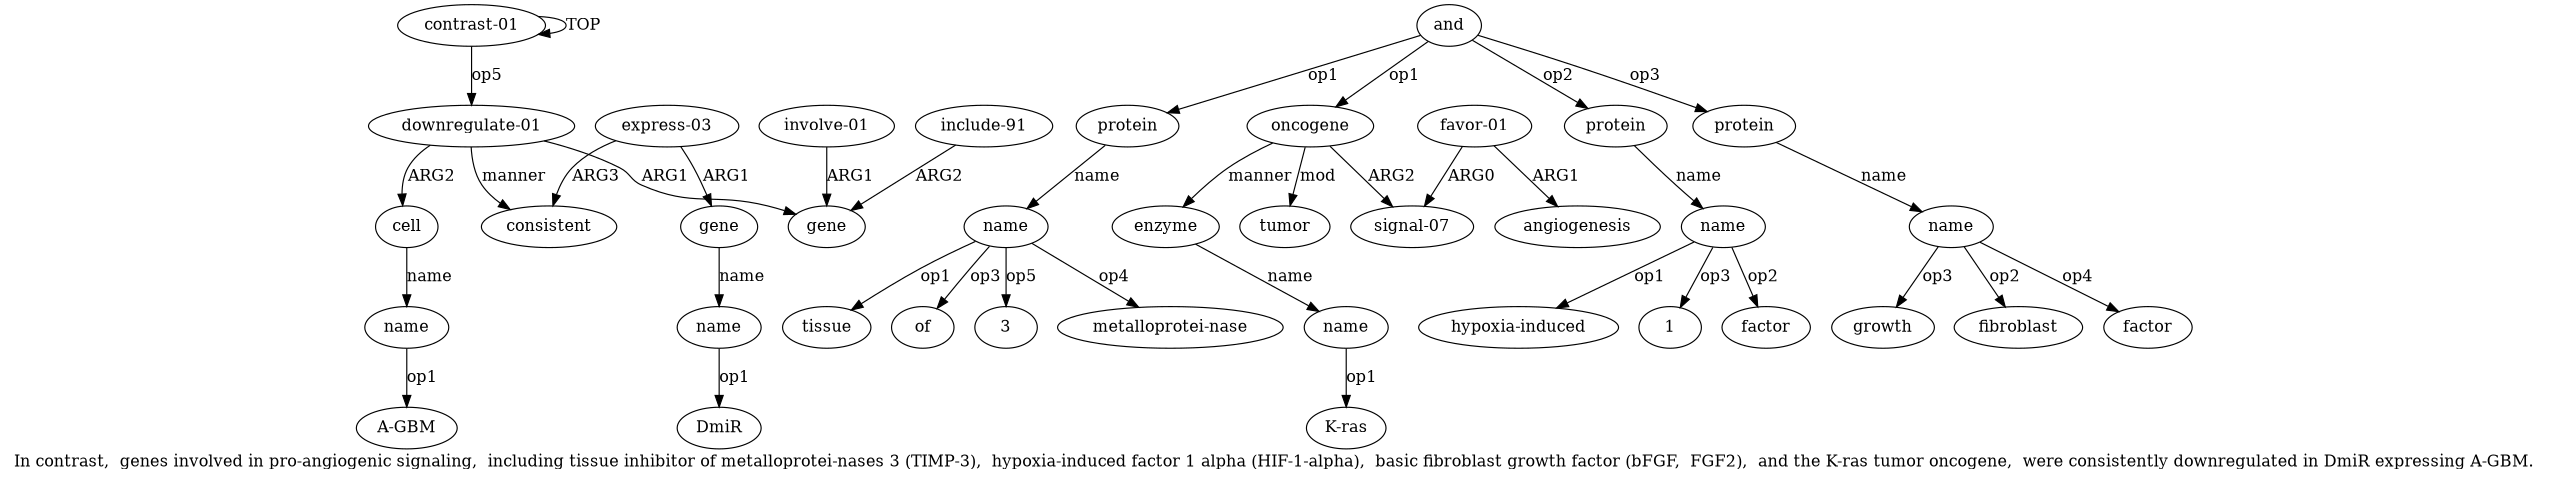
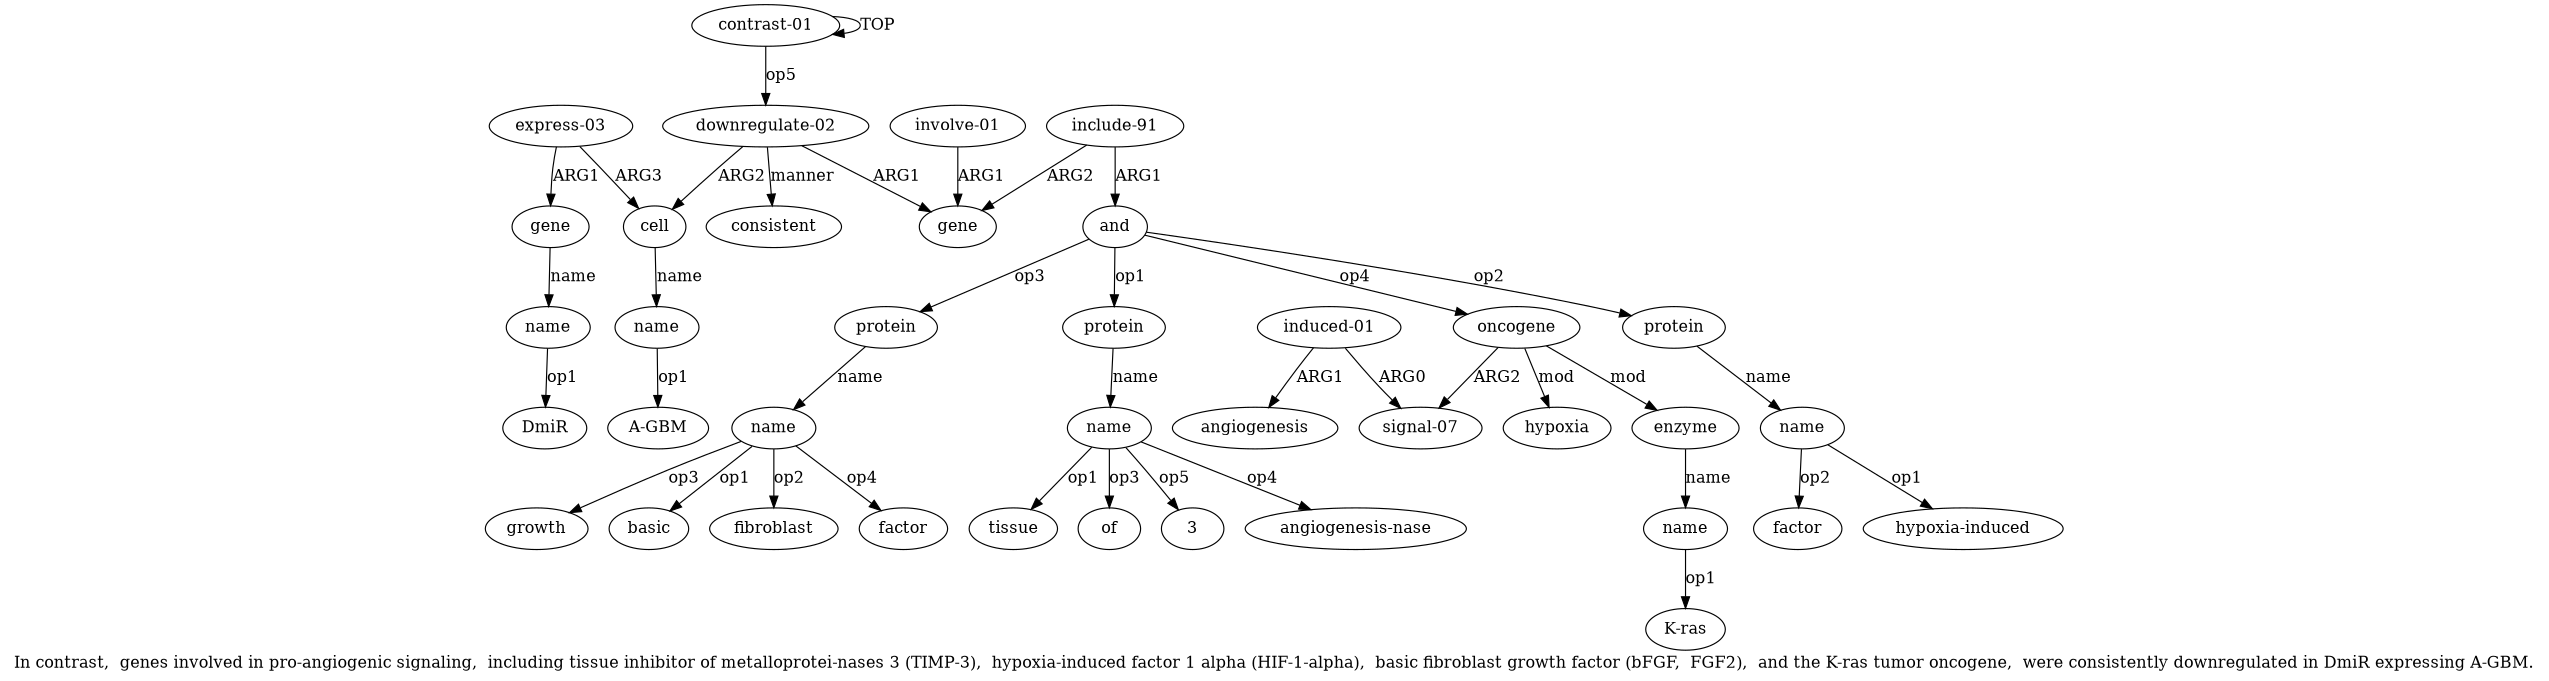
(1405, 76) -> (1355, 277)
(472, 126) -> (766, 126)
(1475, 126) -> (1329, 327)
(580, 161) -> (605, 173)
none -> (1115, 171)
(1260, 176) -> (1628, 378)
(1285, 227) -> (1557, 428)
(1170, 327) -> (1356, 529)
(1670, 327) -> none
none -> (649, 529)
